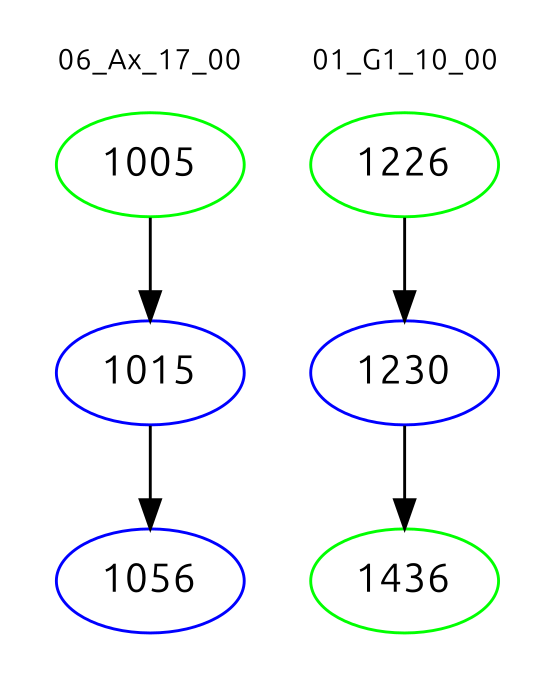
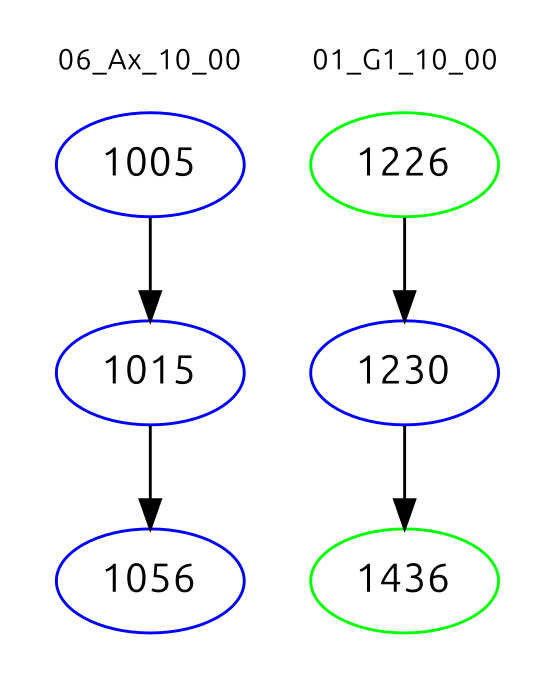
(150, 62) -> (150, 62)
(150, 165) -> (150, 165)
